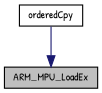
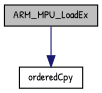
(51, 41) -> (51, 41)
